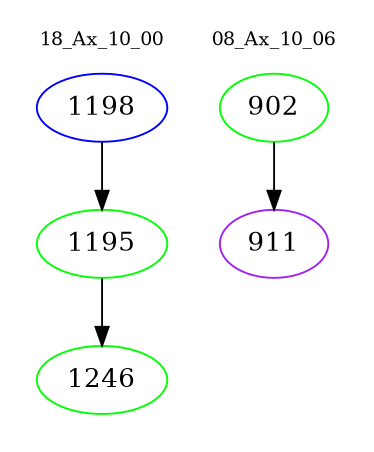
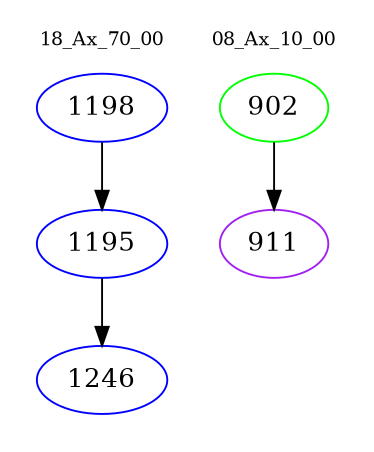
(102, 41) -> (102, 41)
(274, 41) -> (274, 41)
(102, 244) -> (102, 244)
(102, 380) -> (102, 380)
